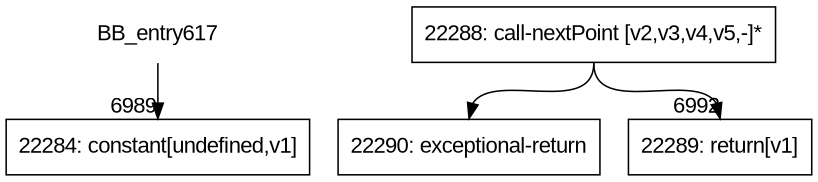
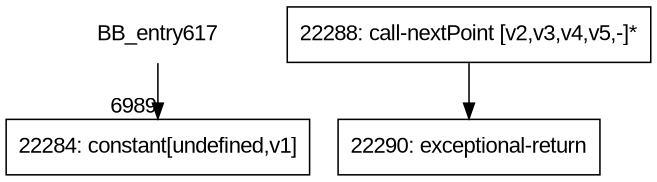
(720, 147) -> none
